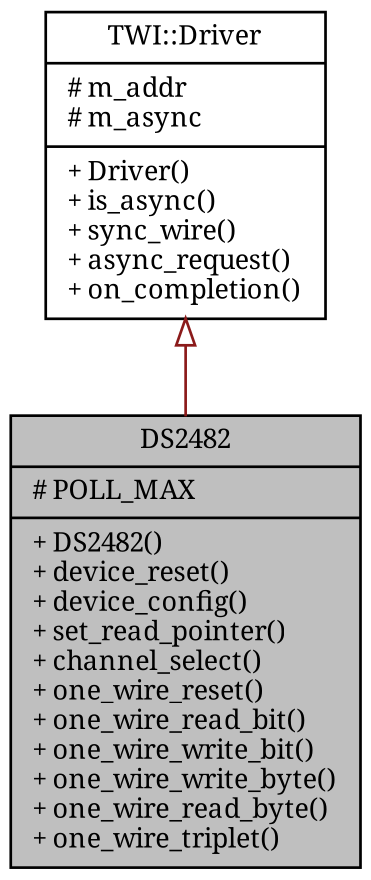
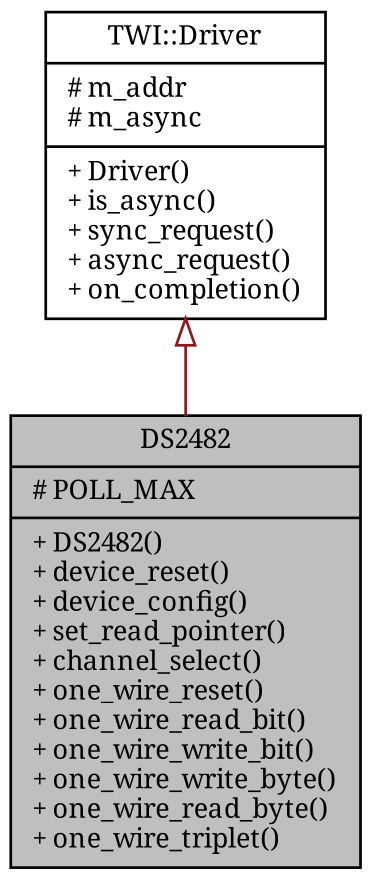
(153, 231) -> (172, 231)
